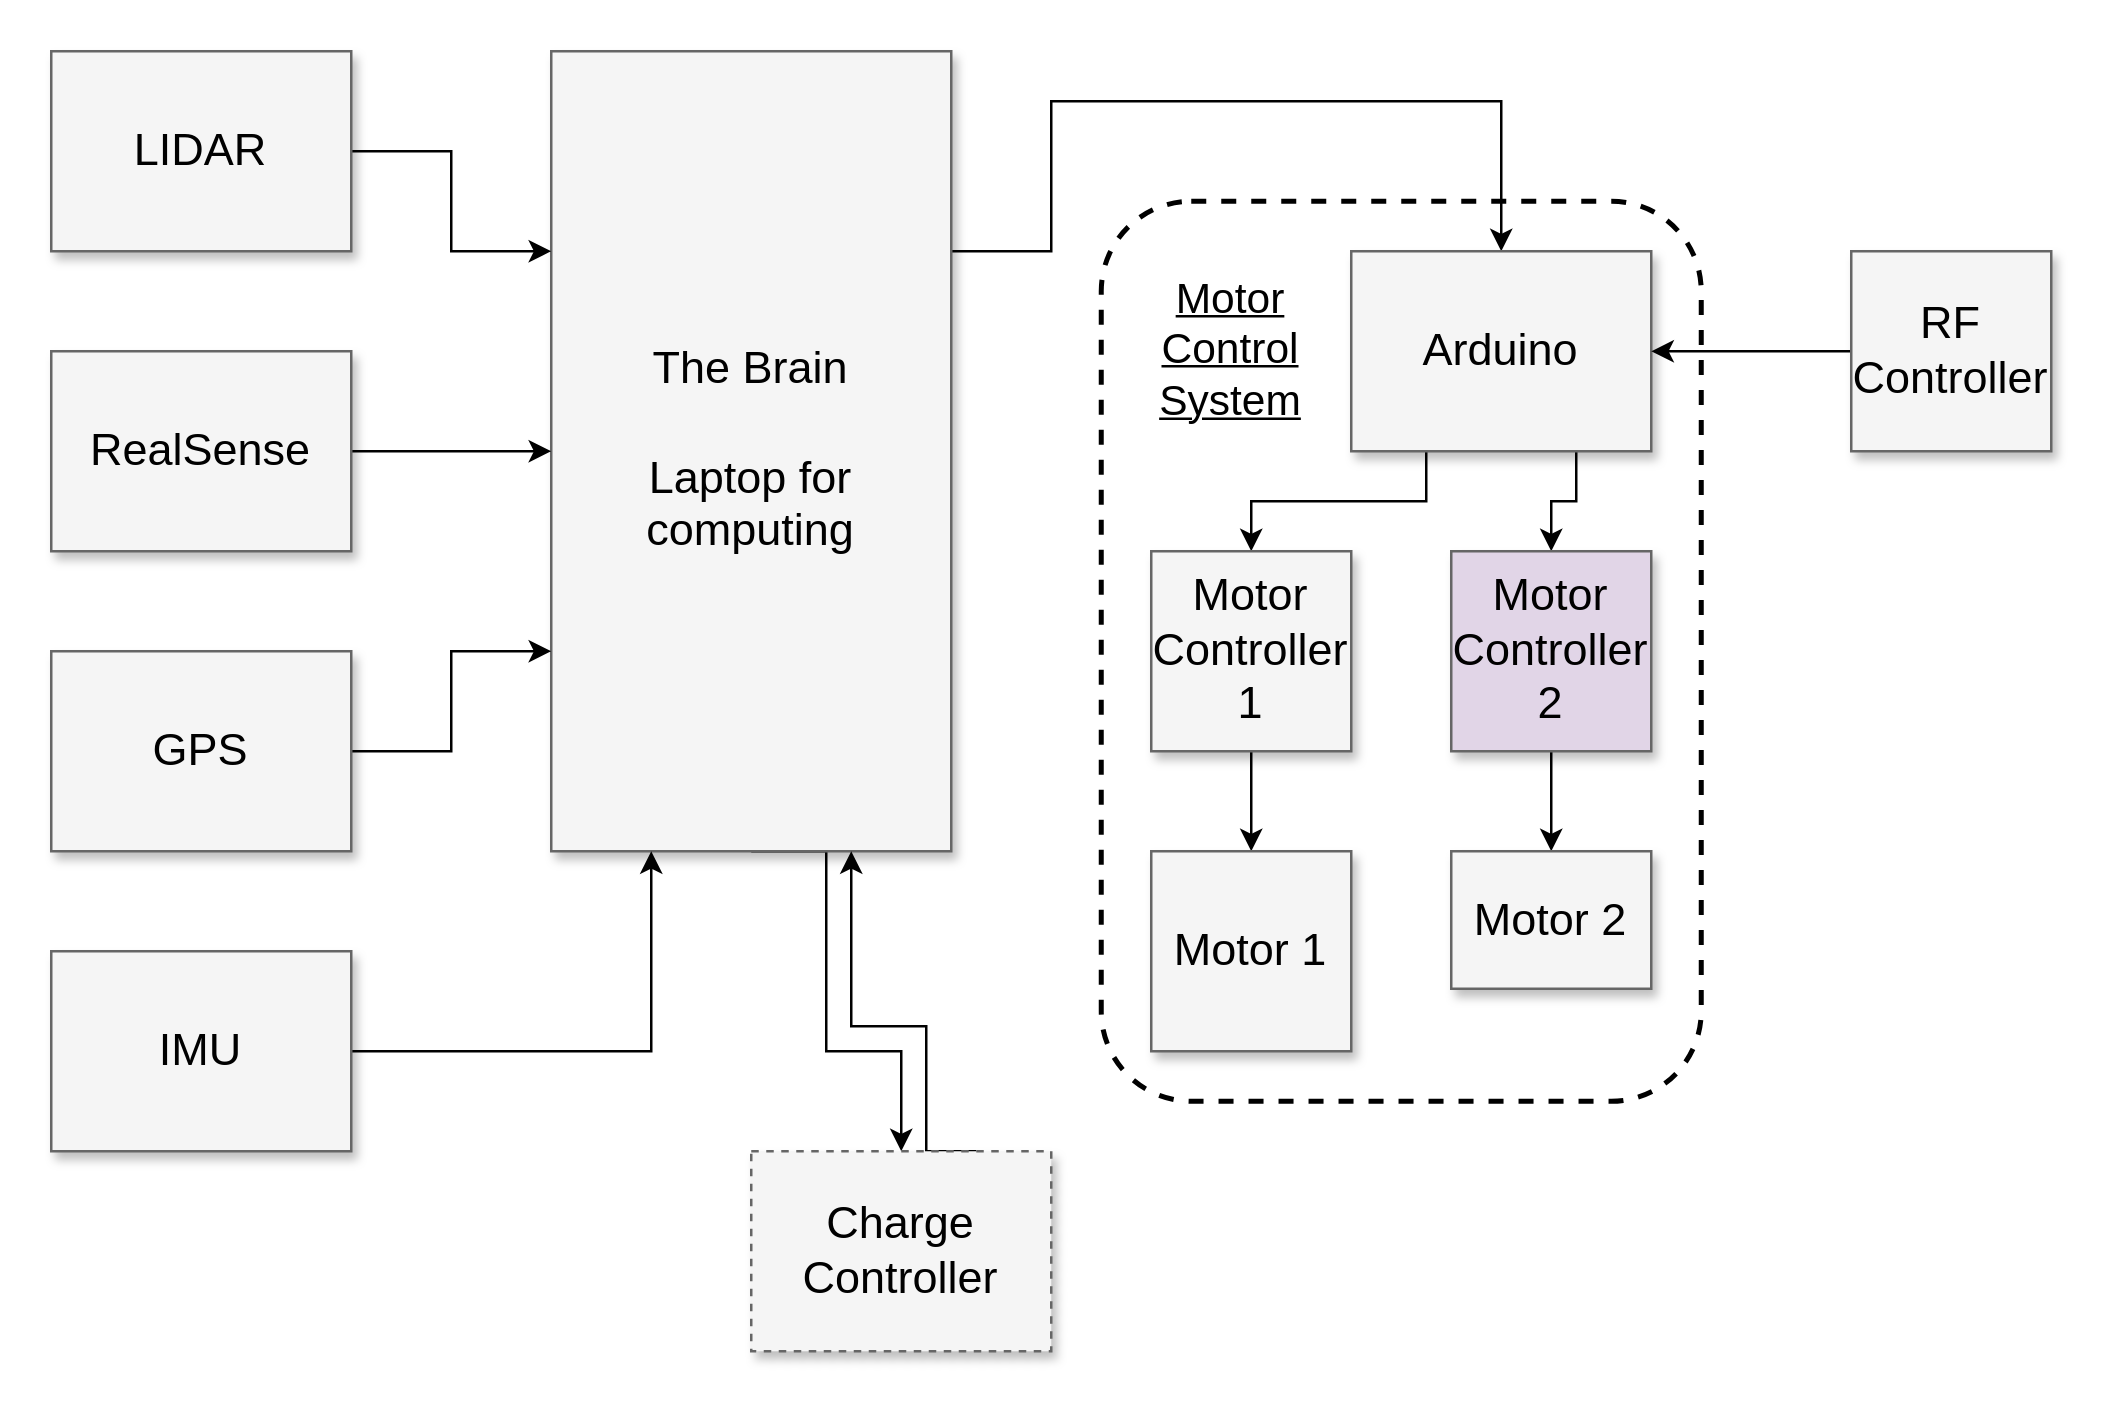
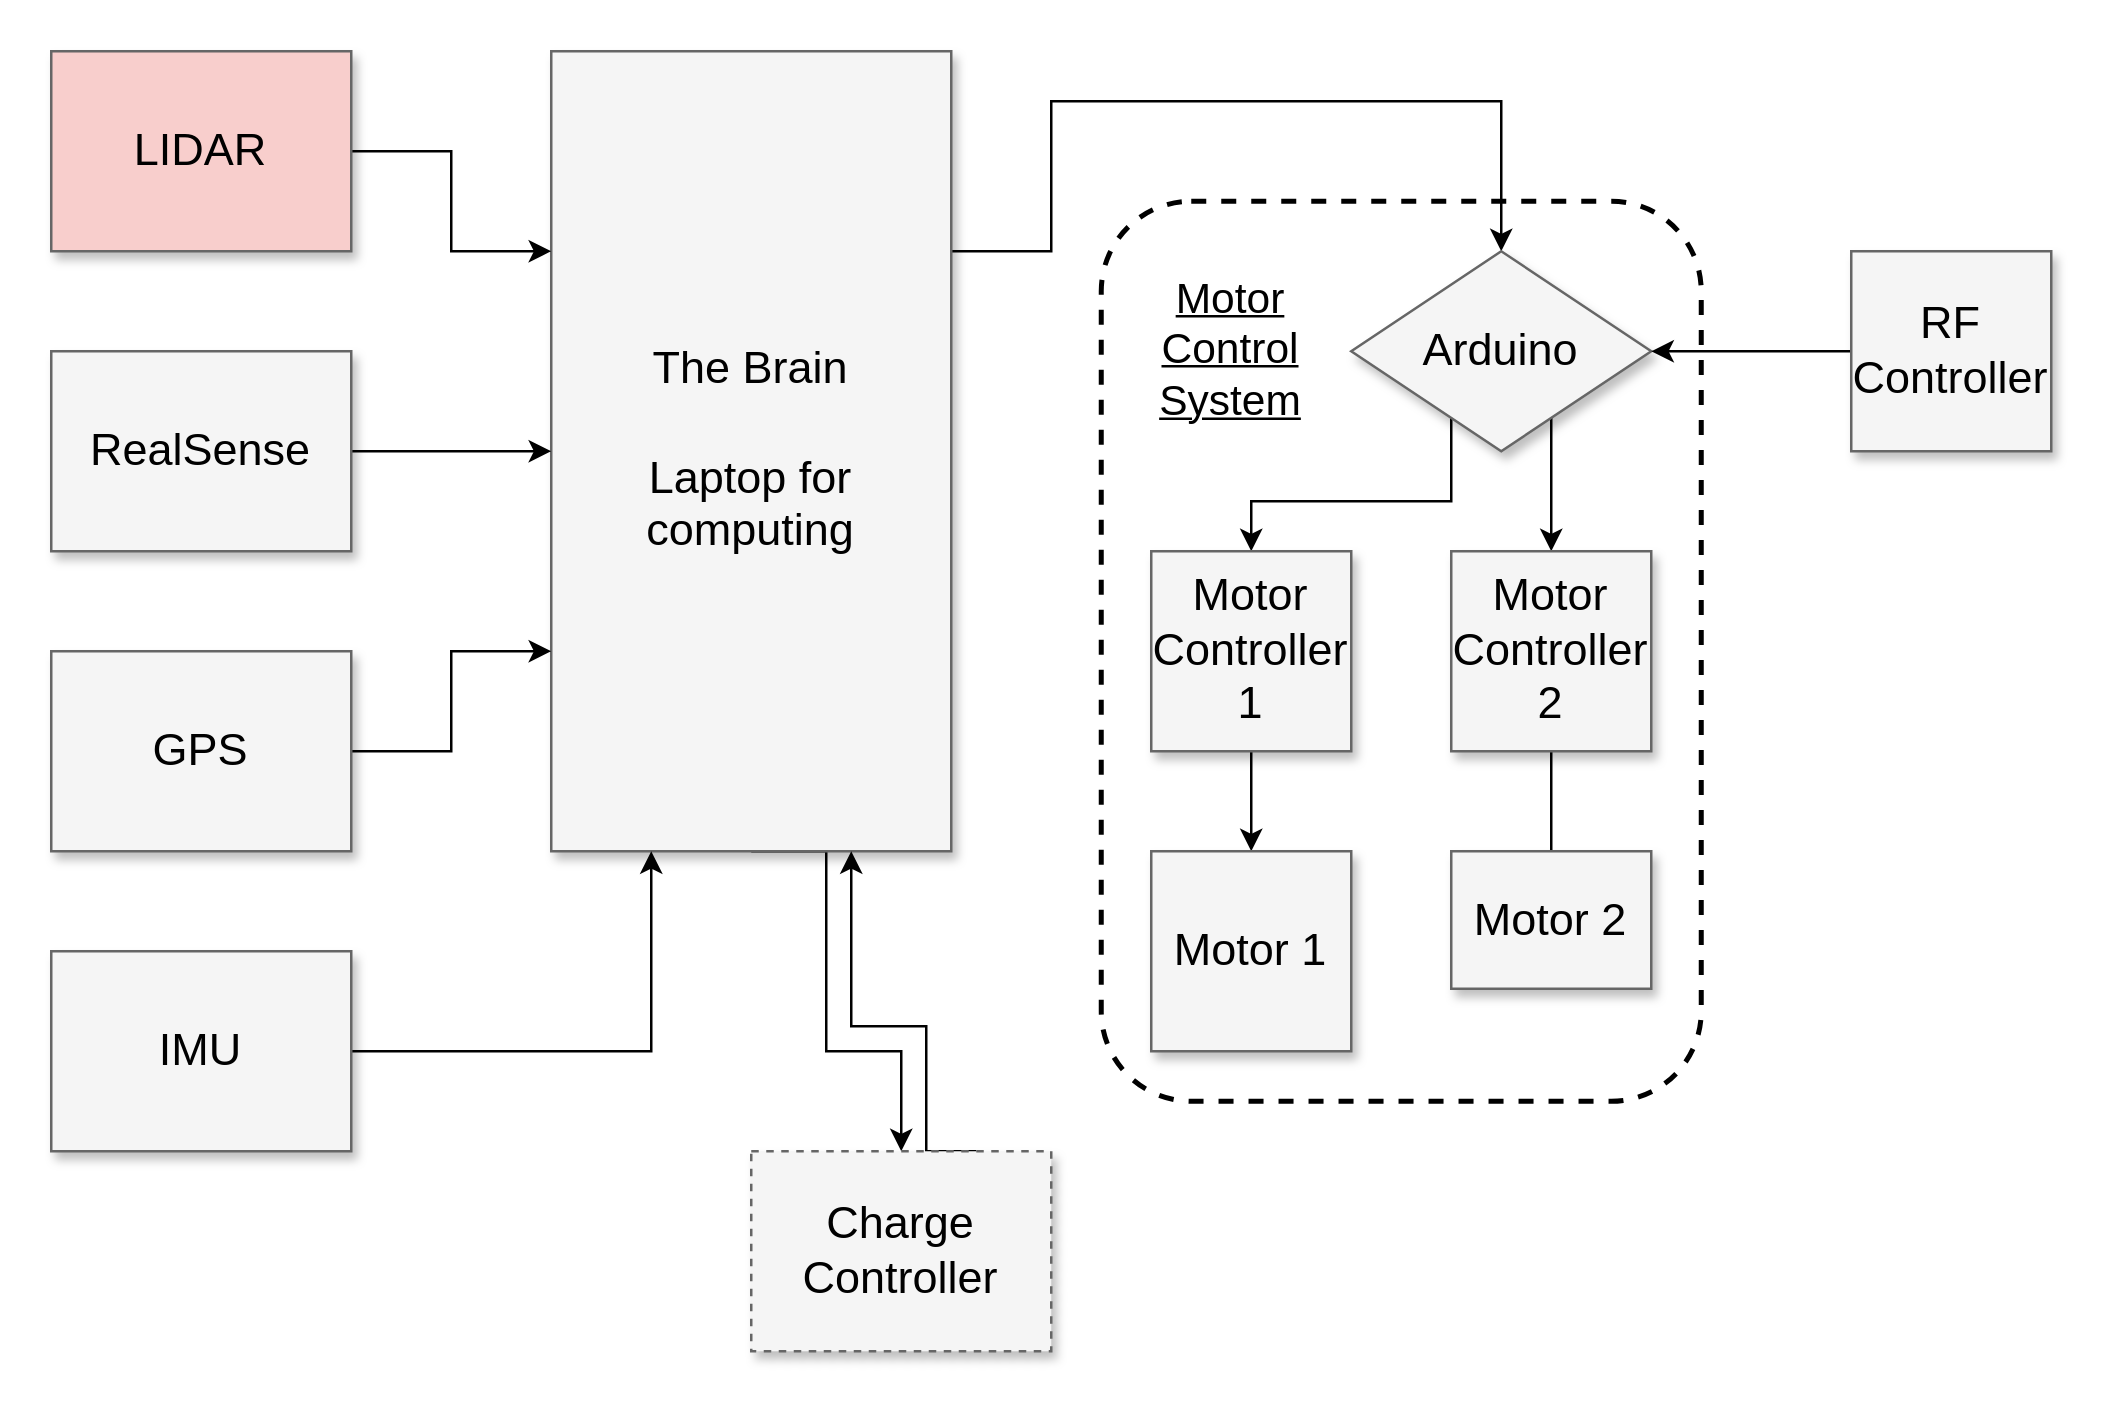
(201, 151) -> (201, 151)
(1501, 351) -> (1501, 351)
(1551, 651) -> (1551, 651)
(1551, 833) -> (1551, 840)
